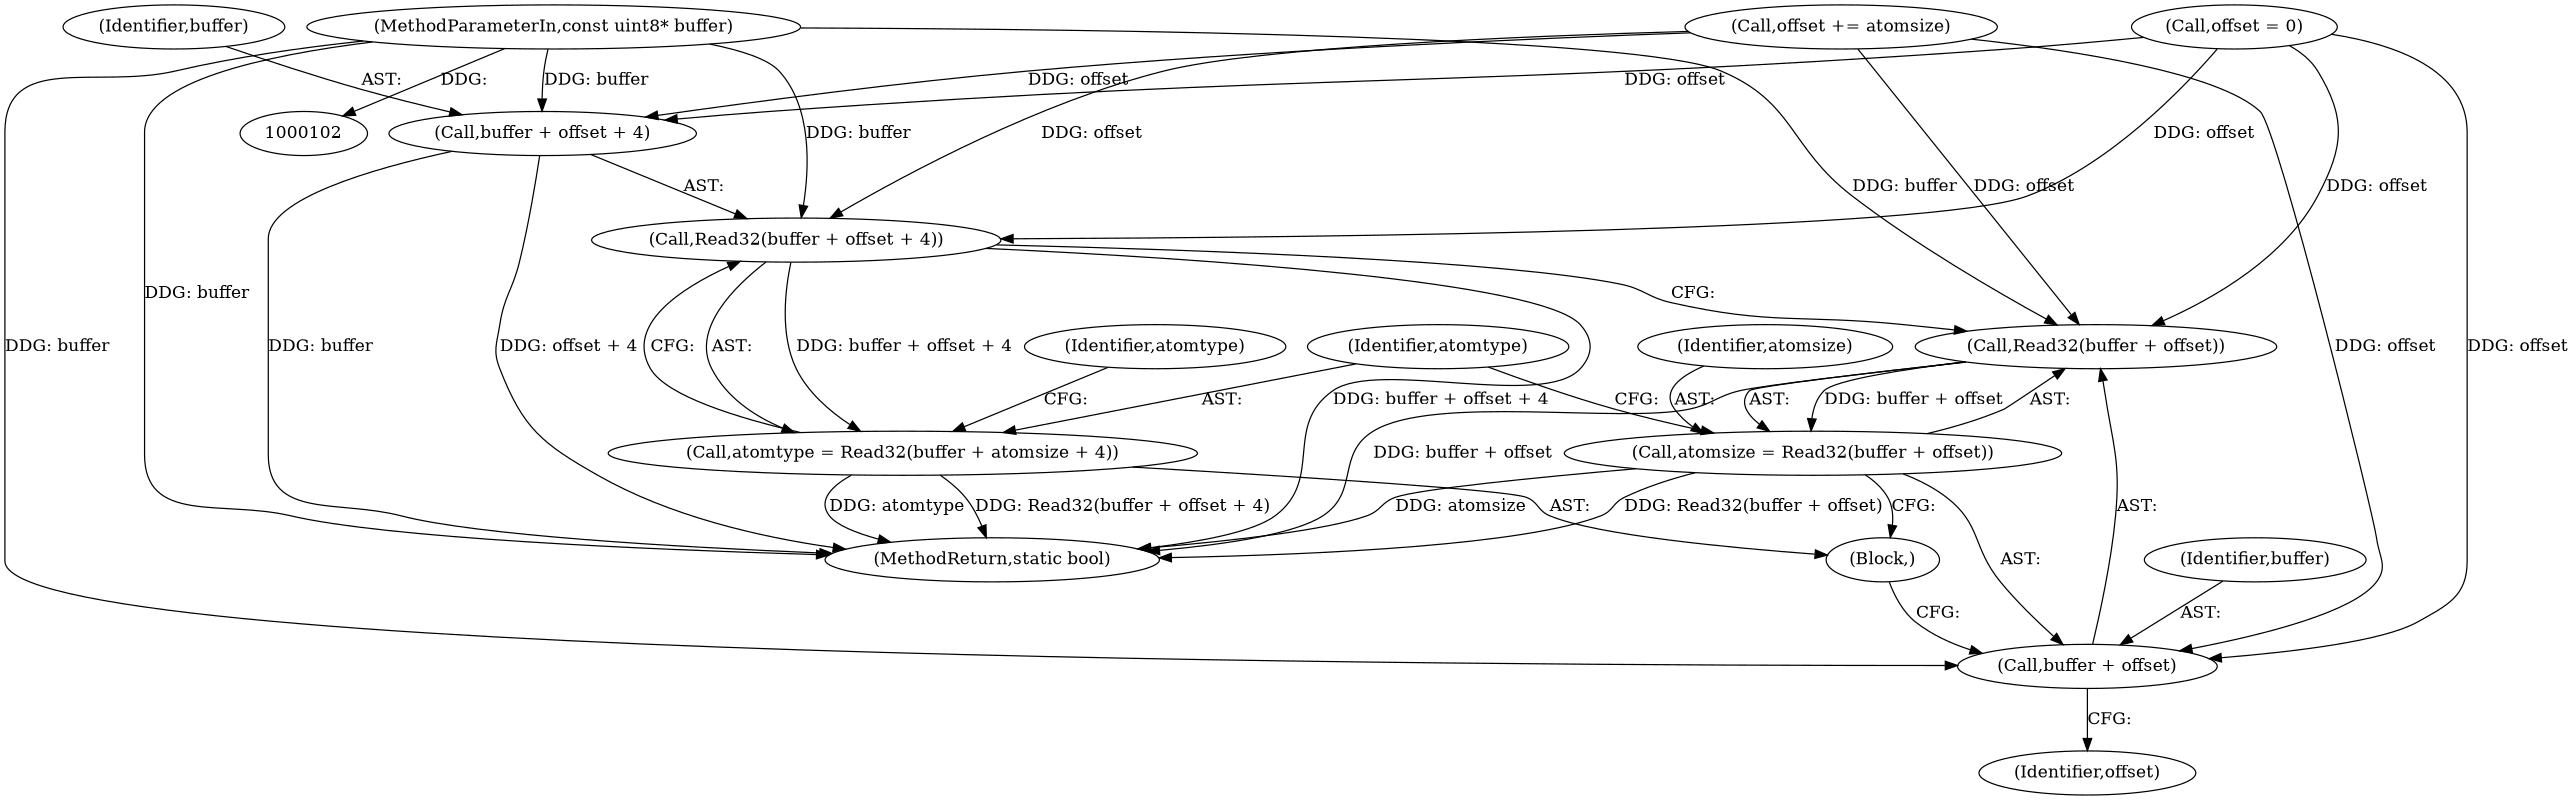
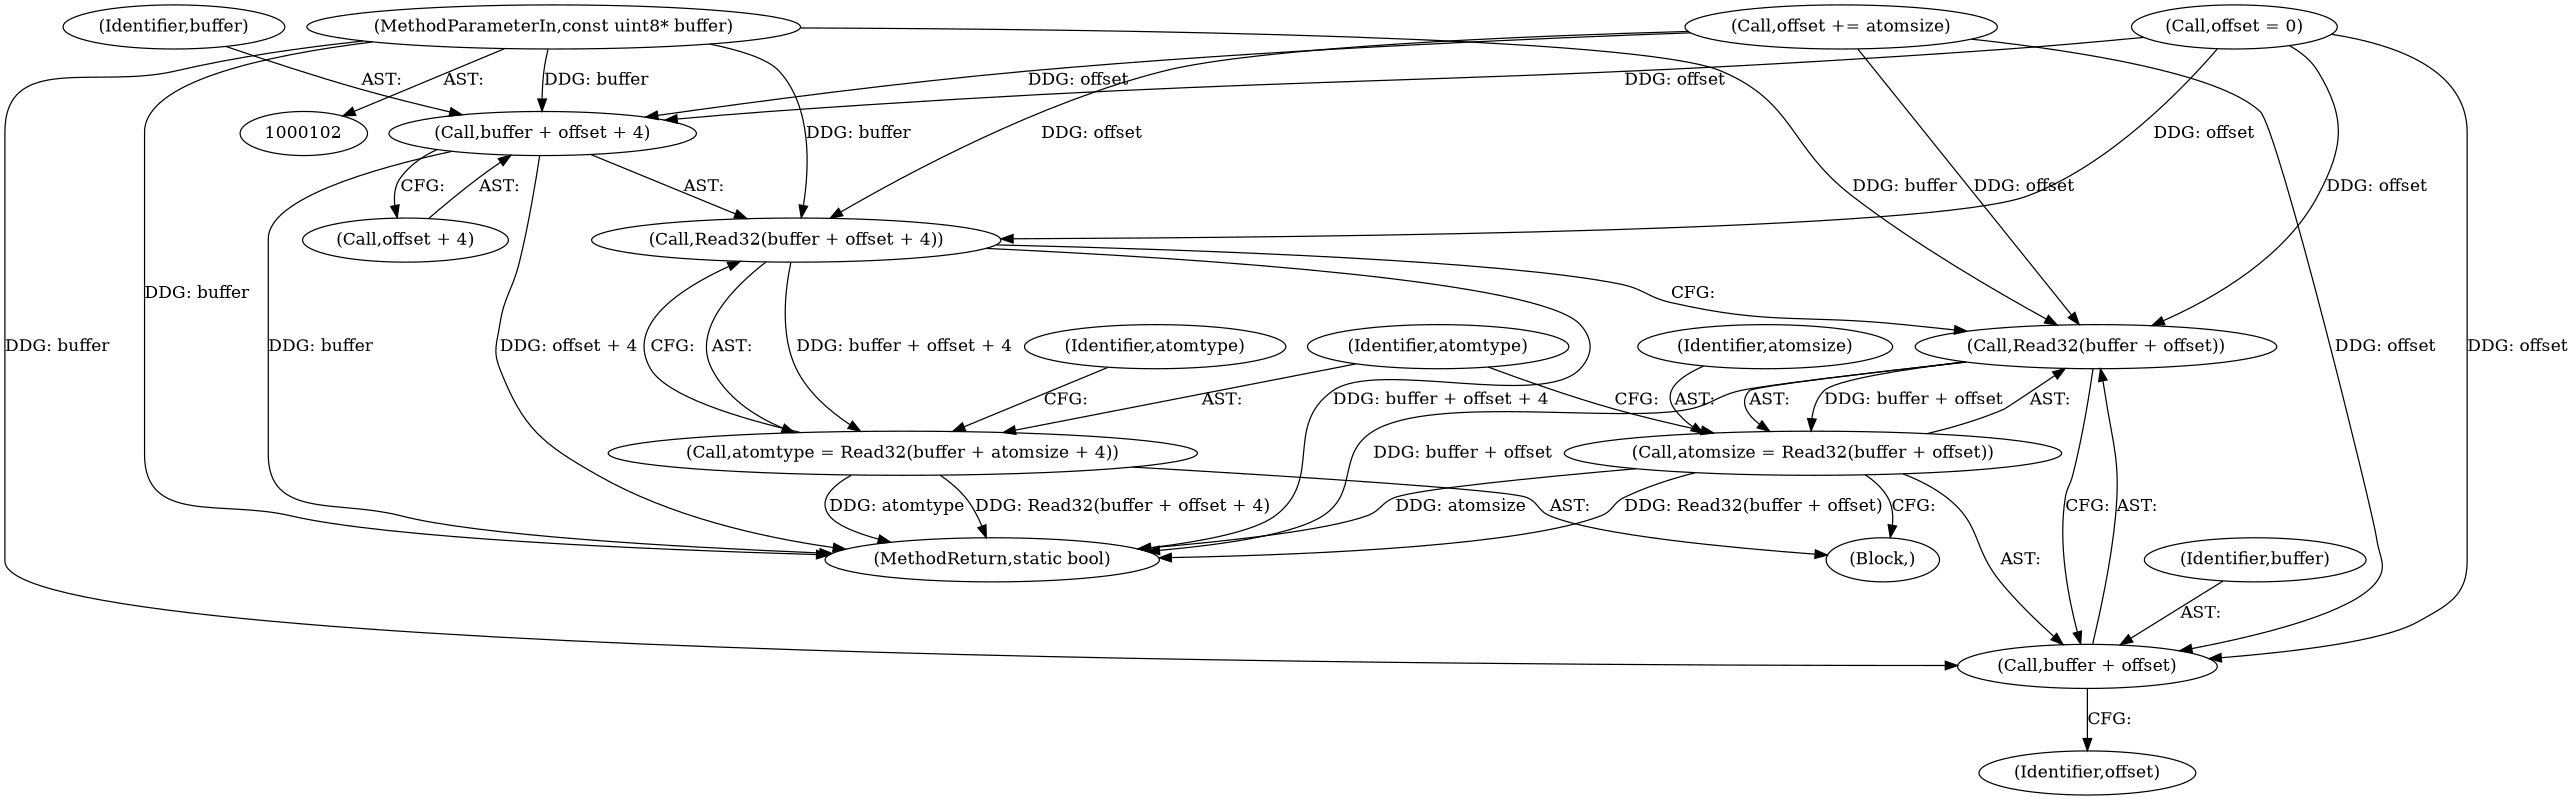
(467, 80) -> (467, 80)
none -> (405, 240)
(1921, 626) -> (2065, 499)
